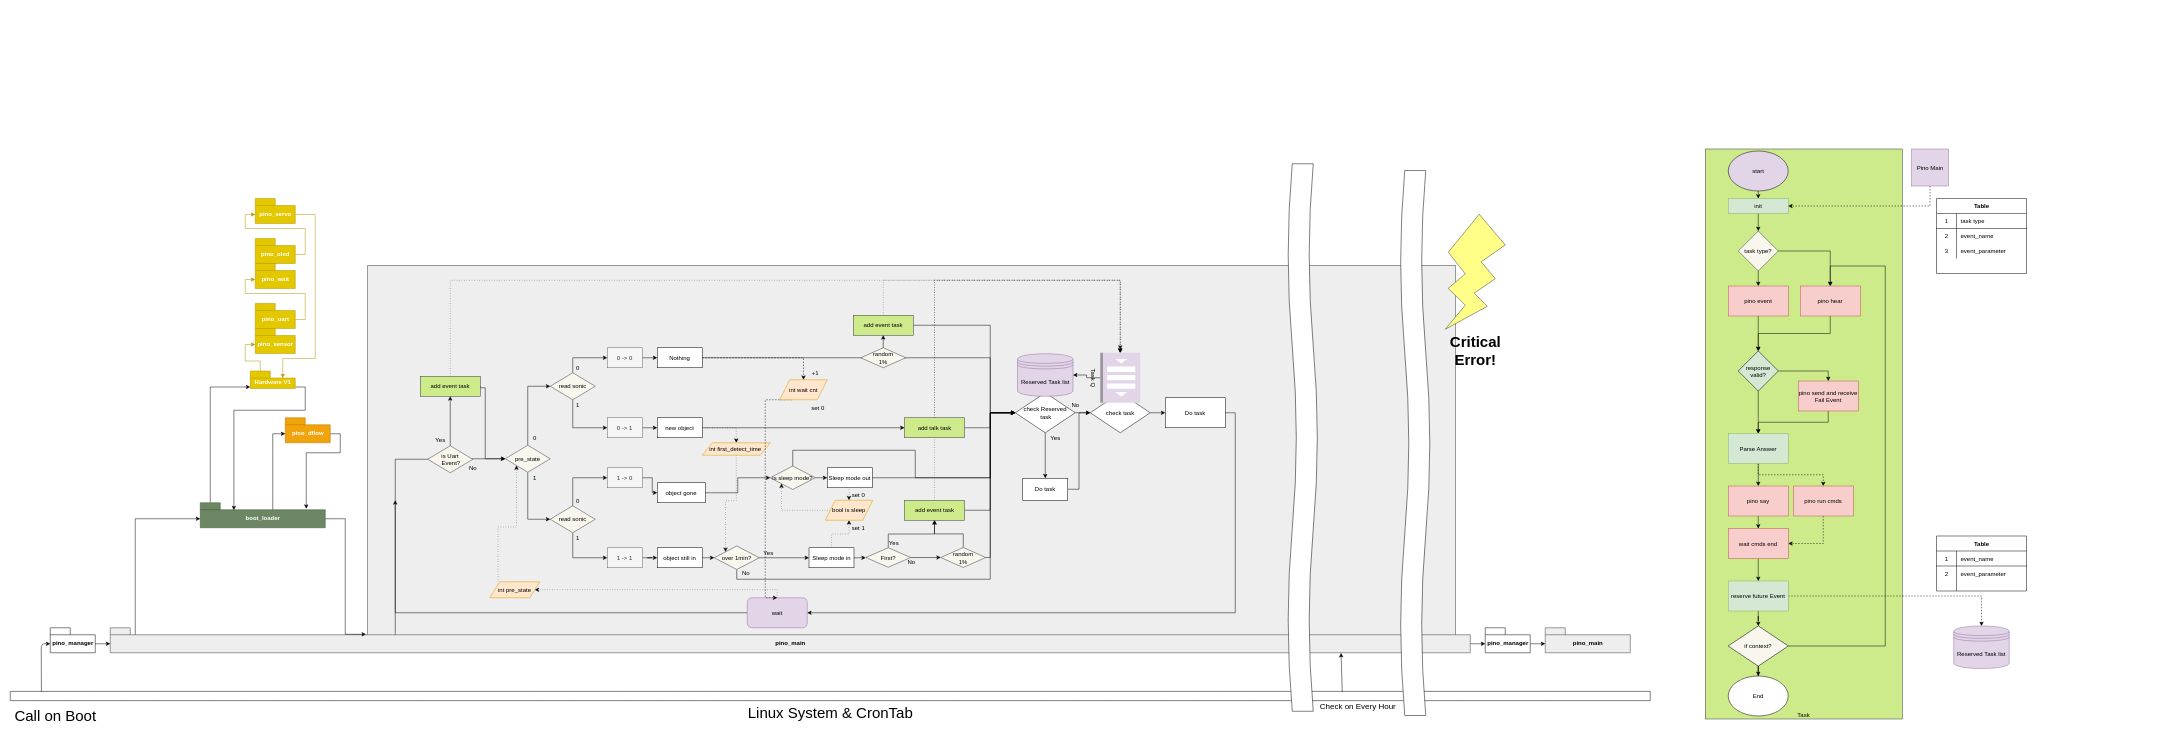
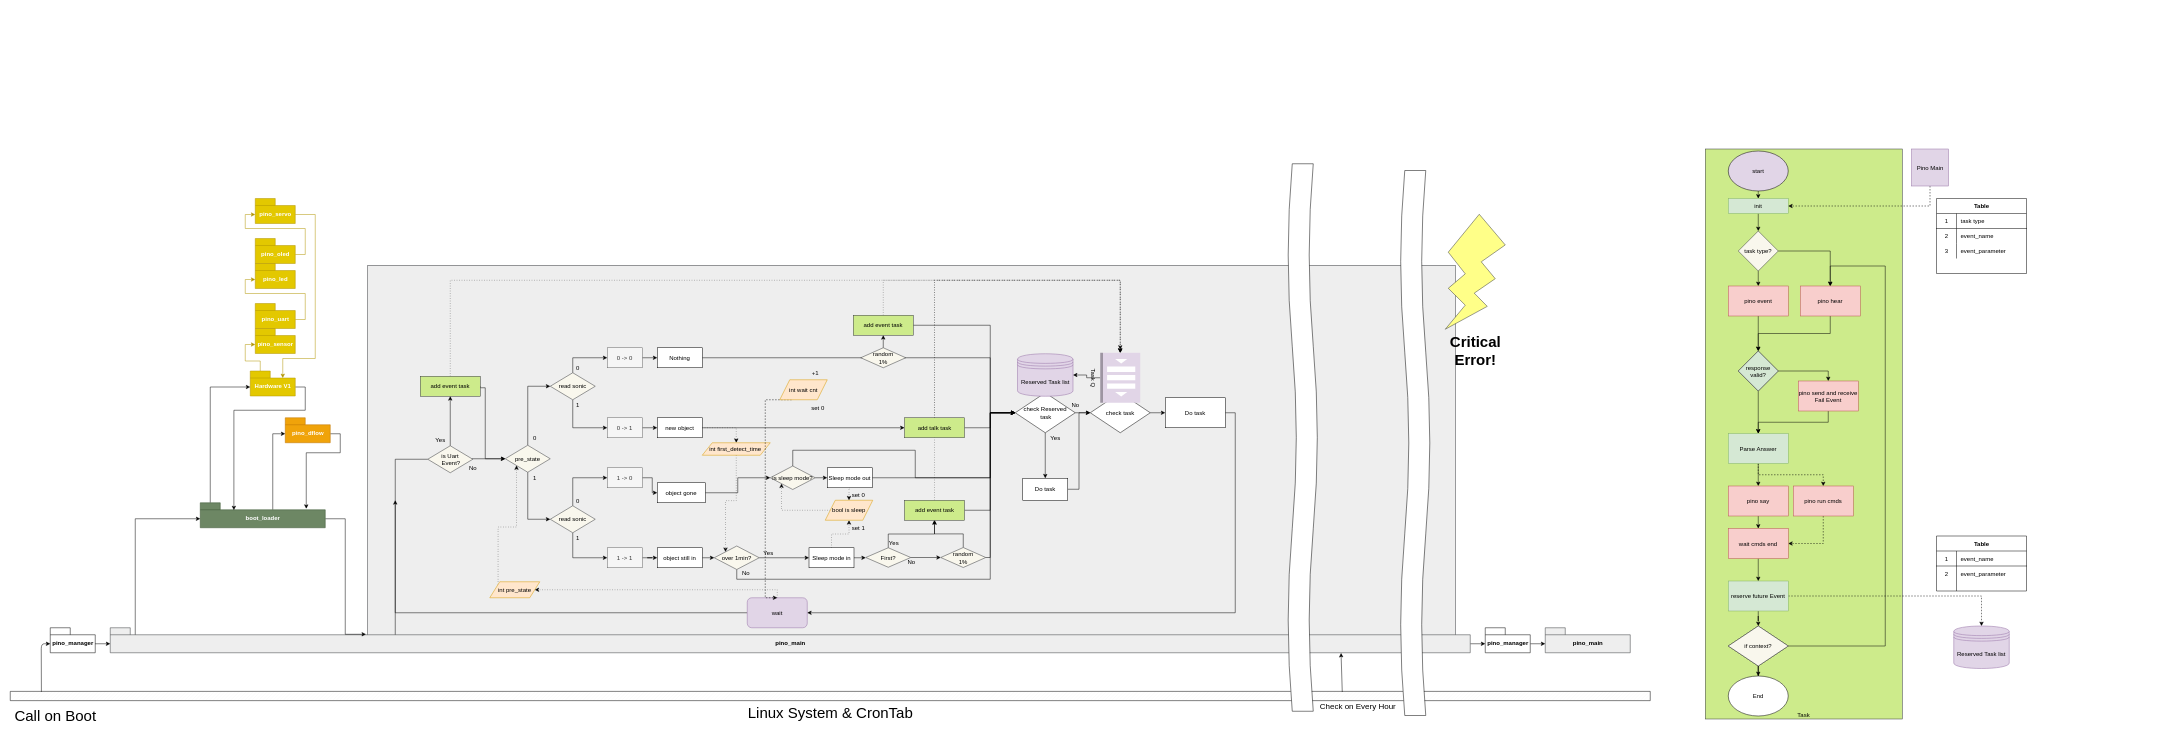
(276, 279) -> (276, 279)
(804, 376) -> none
(273, 380) -> (273, 384)
